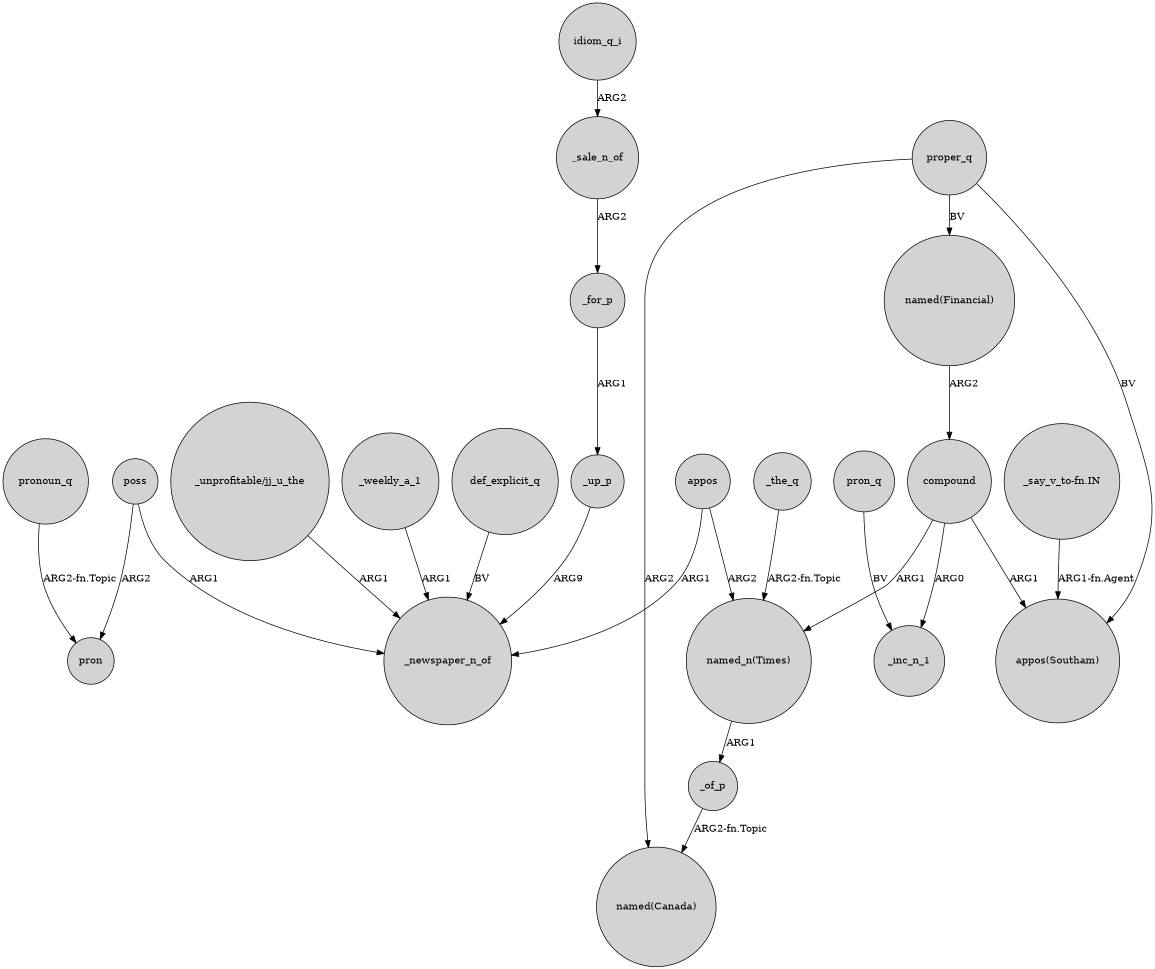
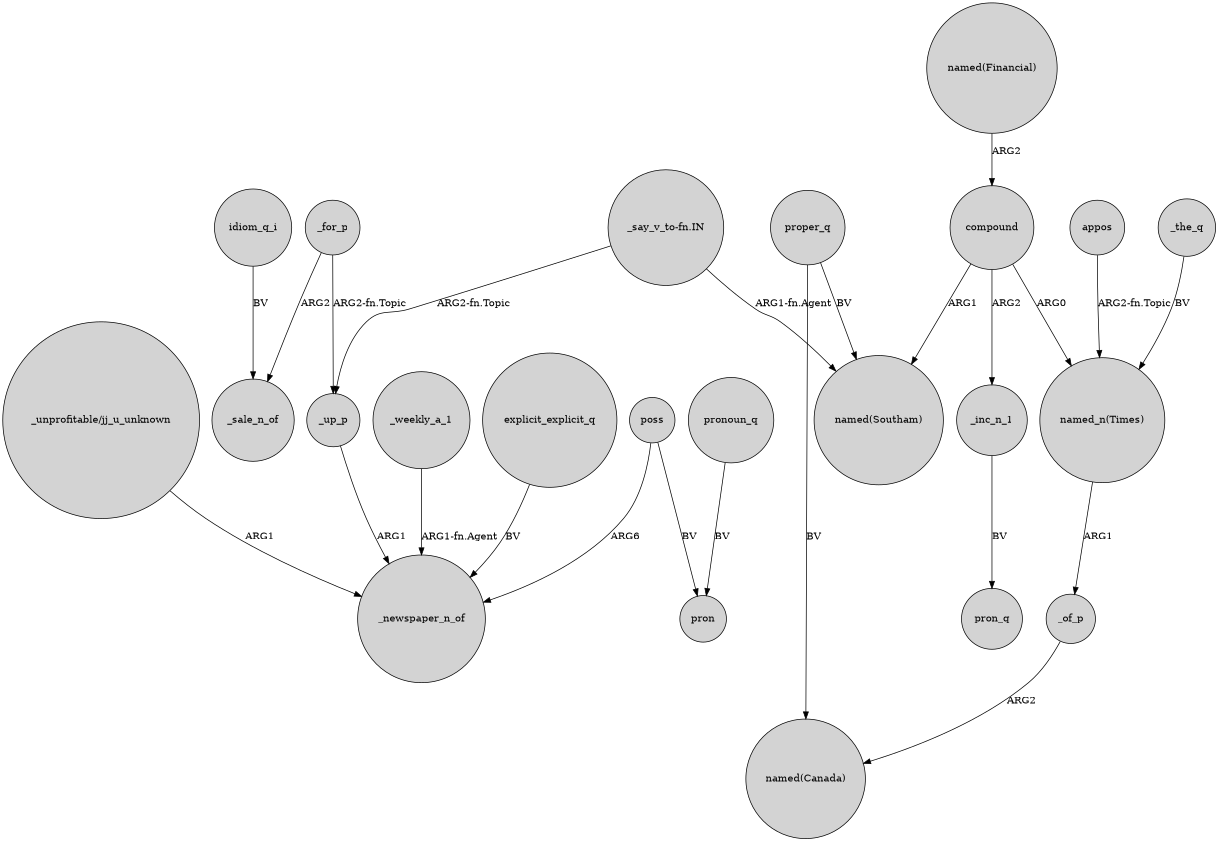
(612, 98) -> (261, 304)
(949, 211) -> none
(598, 232) -> (295, 313)
none -> (454, 295)
(612, 384) -> (370, 304)
(250, 481) -> (101, 420)
(505, 481) -> (550, 420)
(869, 569) -> (992, 518)
(80, 579) -> (722, 537)
(136, 579) -> (689, 537)
(204, 579) -> (625, 537)
(437, 579) -> (459, 537)
(569, 579) -> (392, 537)
(660, 579) -> (814, 537)
(743, 579) -> (1135, 304)
(805, 579) -> (1182, 304)
(911, 579) -> (1052, 304)
(950, 579) -> (1007, 304)
(639, 613) -> none
(1058, 661) -> (879, 420)
(731, 829) -> (1022, 701)
